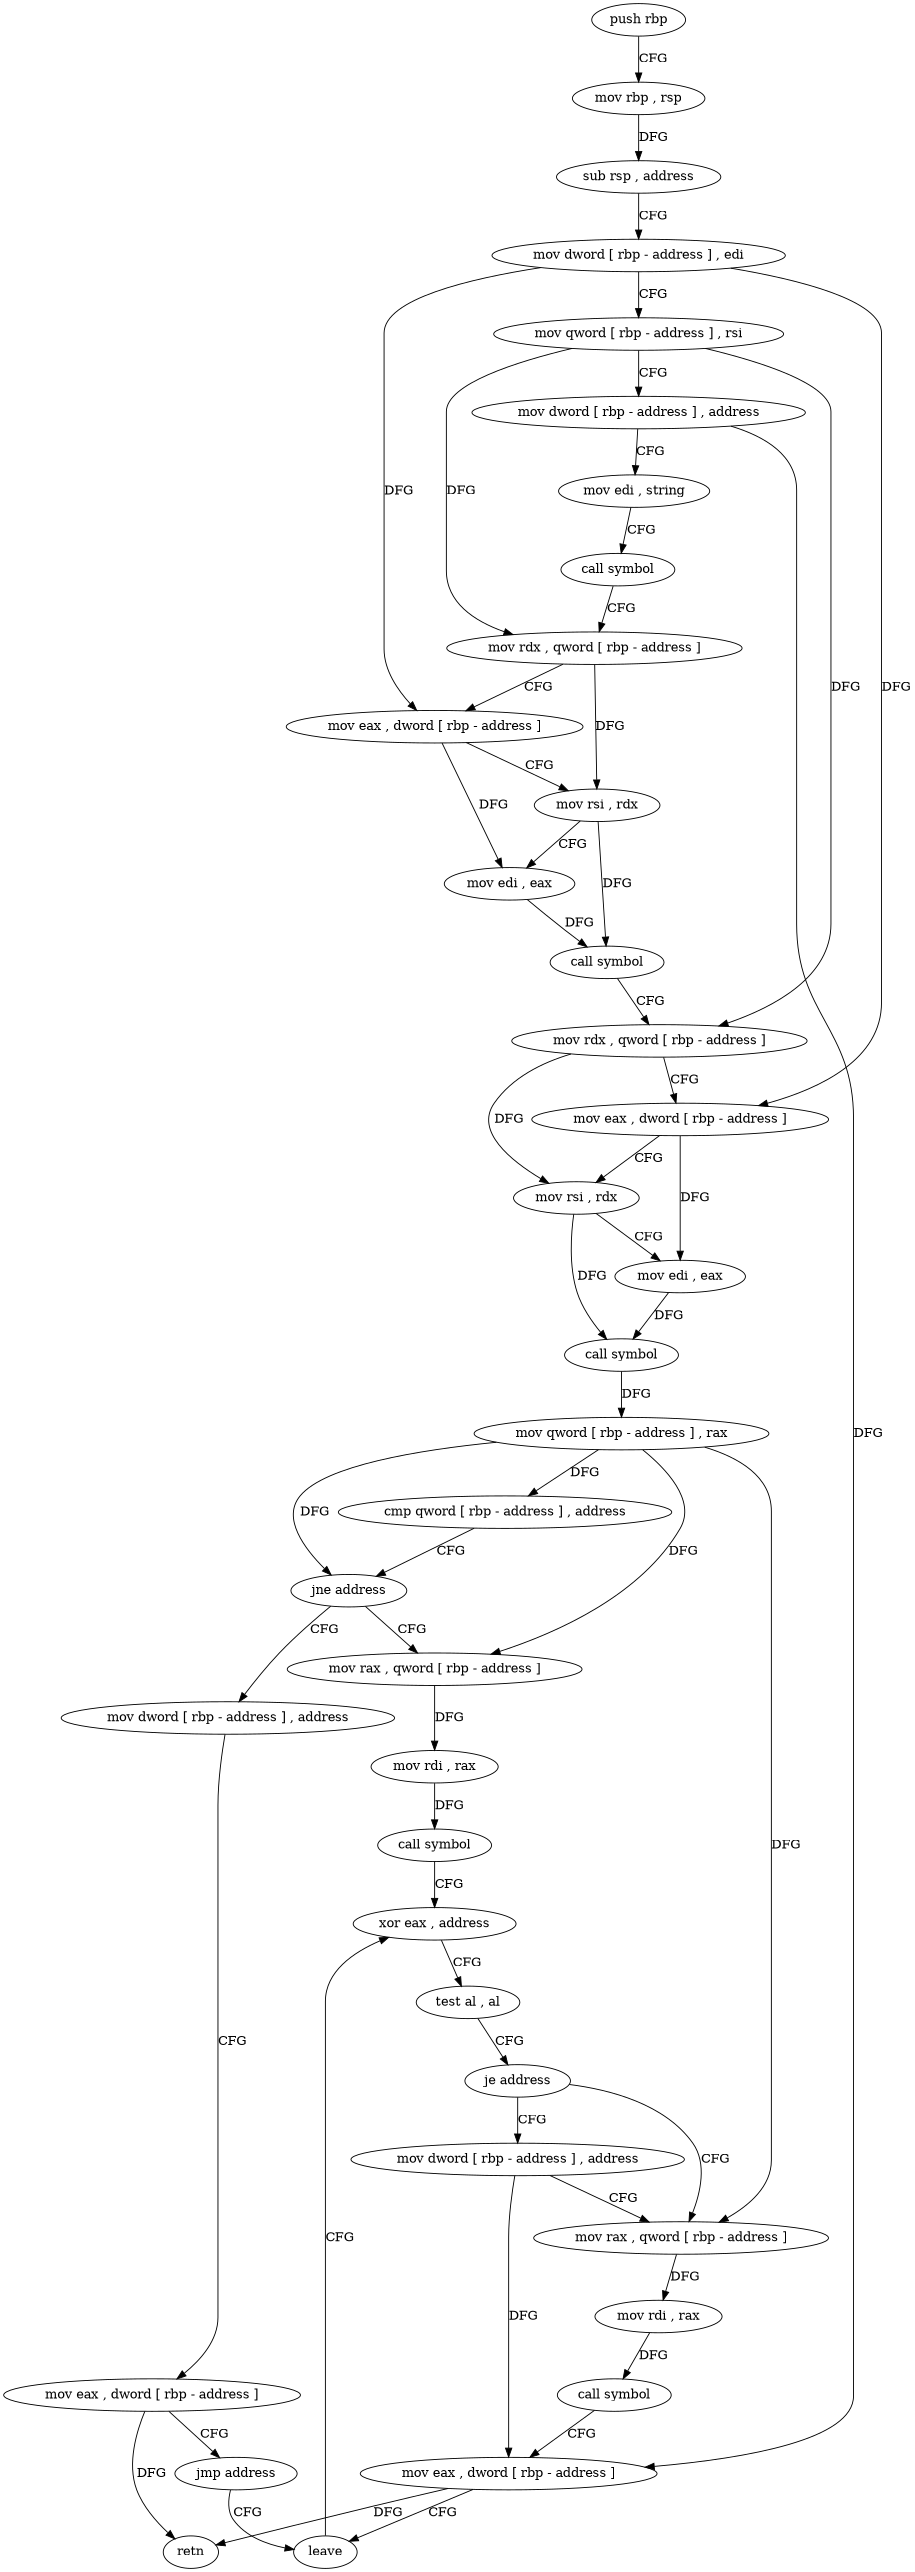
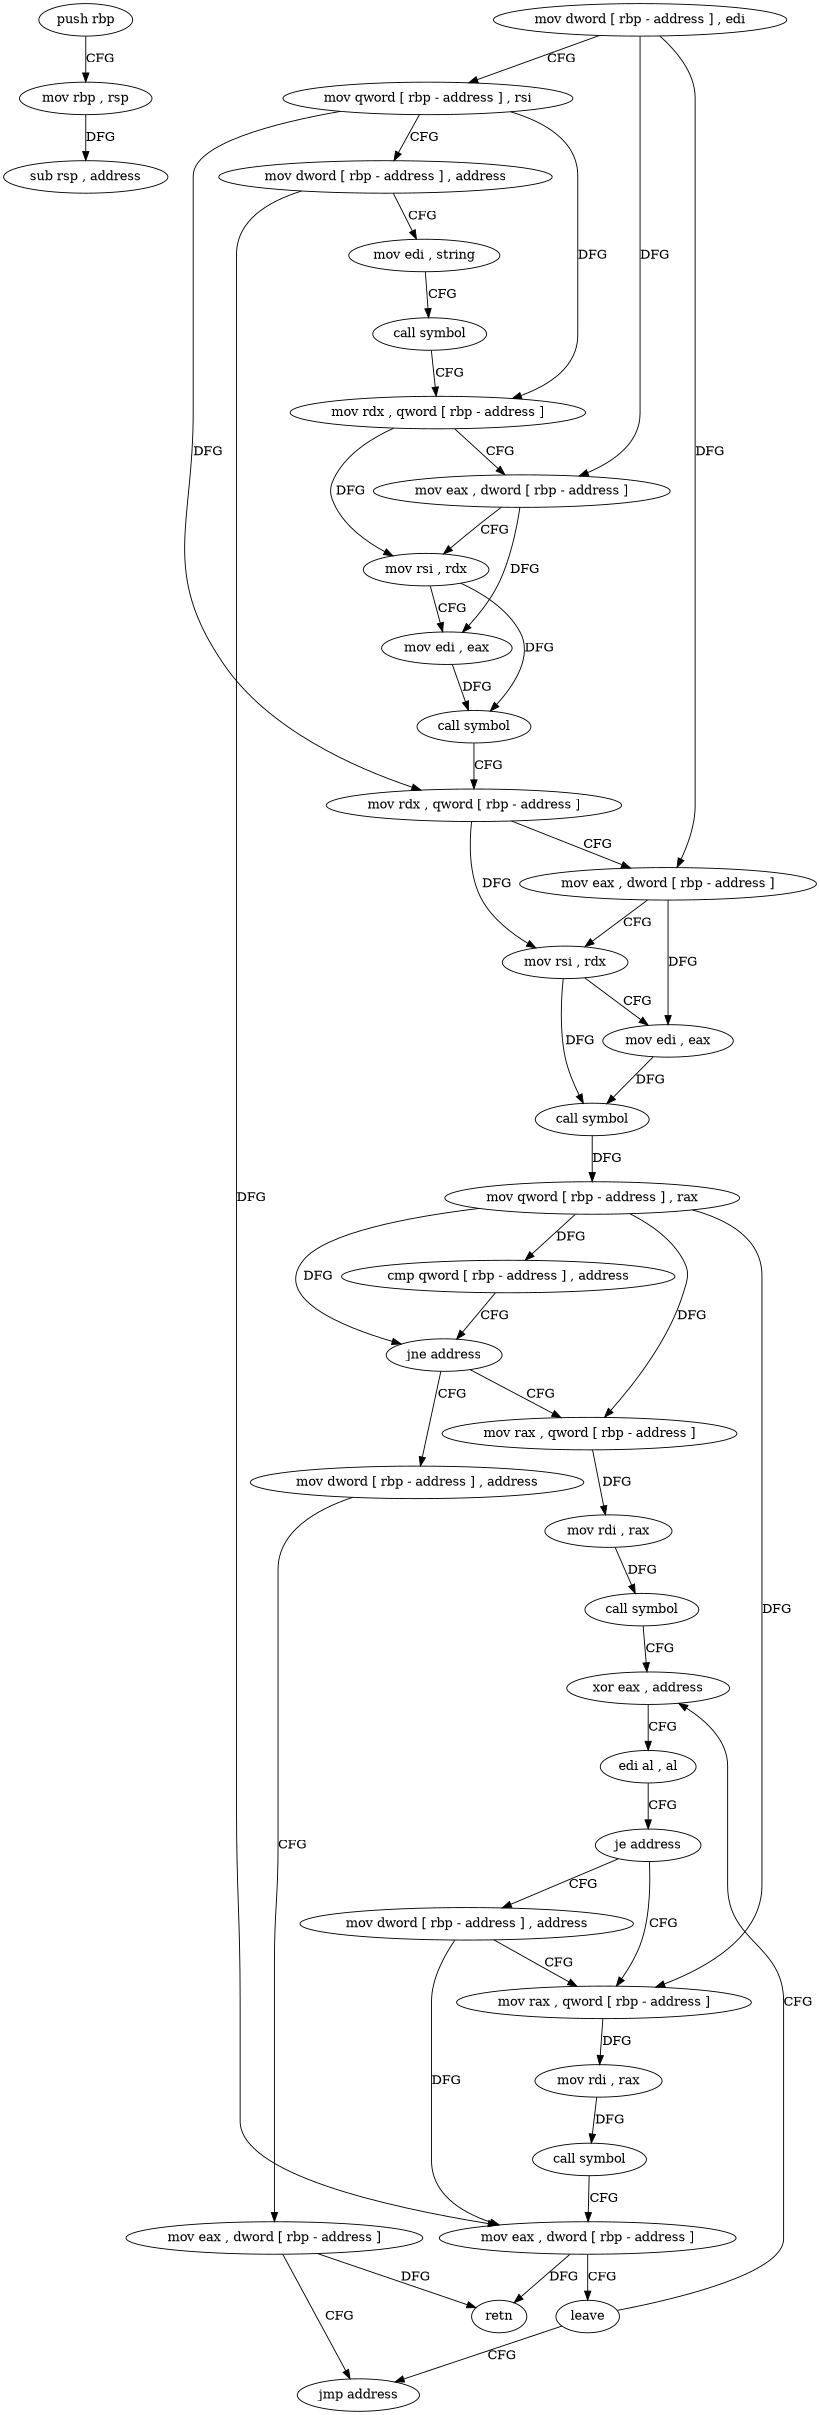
(639, 212) -> none
(468, 2002) -> (648, 1767)
(244, 2530) -> (483, 2353)
